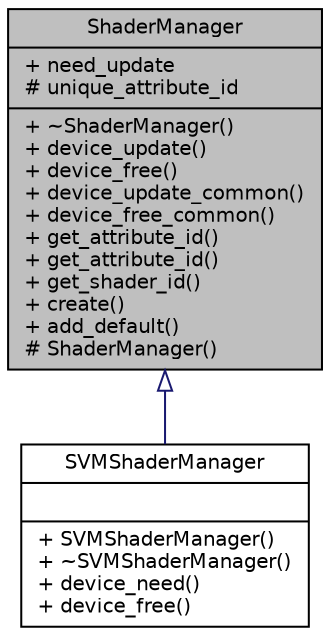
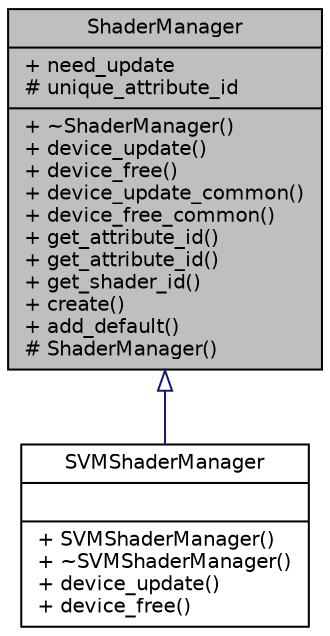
(119, 584) -> (130, 584)
